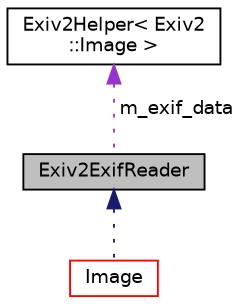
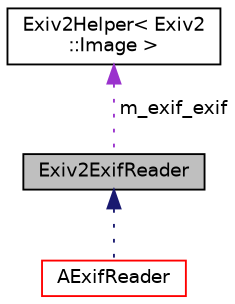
(174, 109) -> (171, 109)
(114, 278) -> (114, 278)
